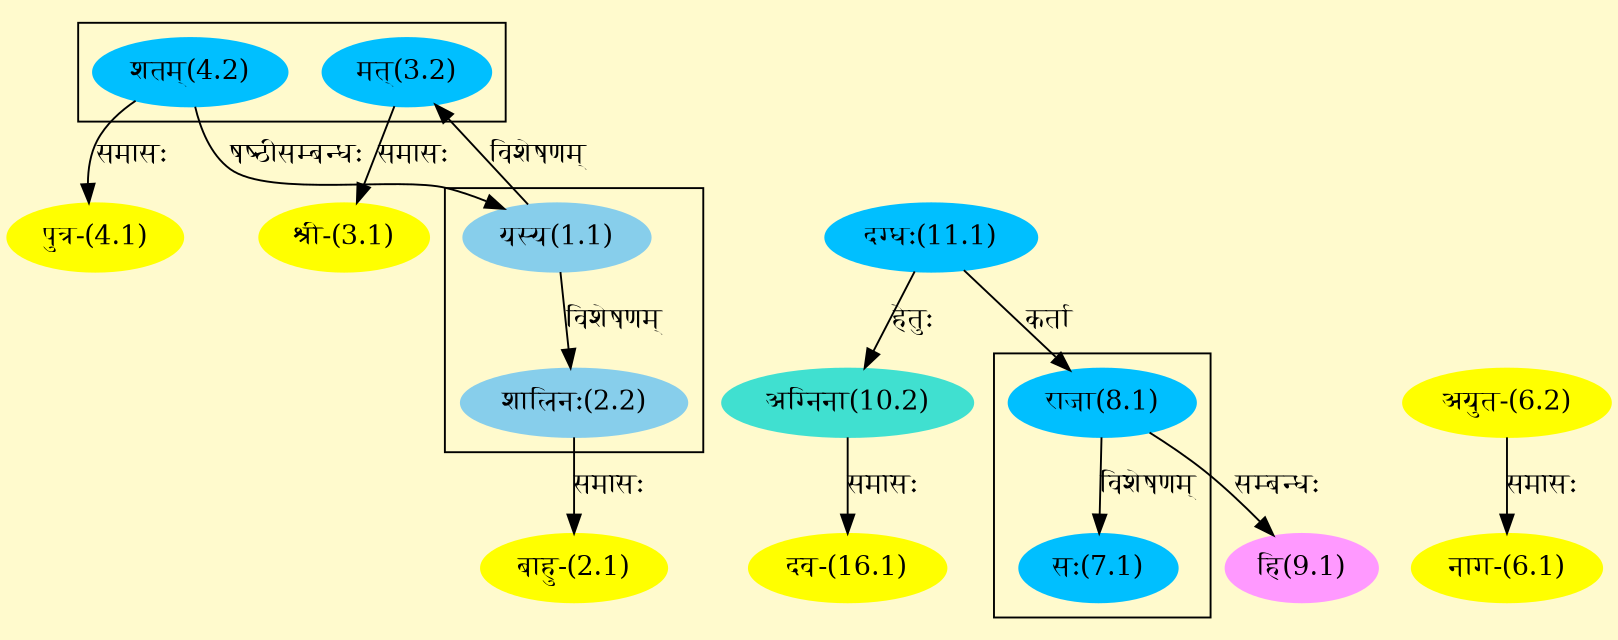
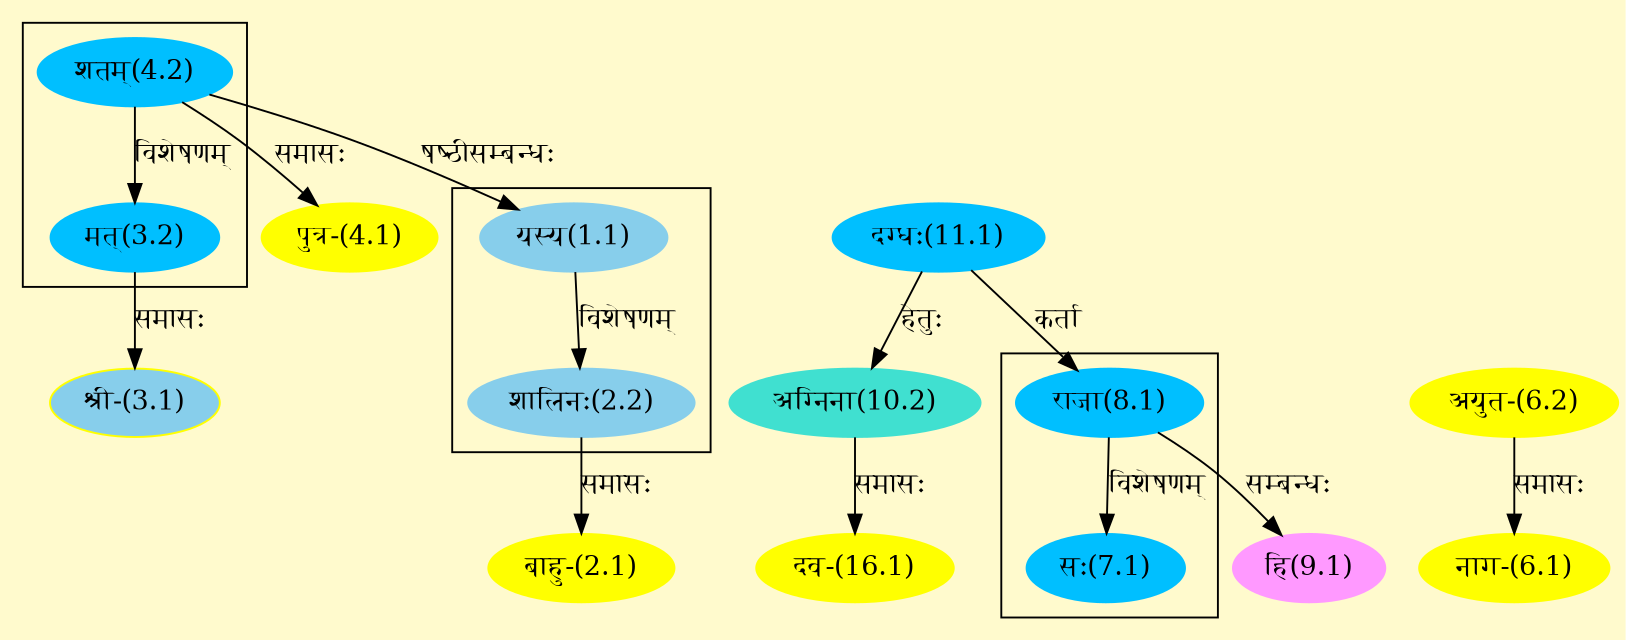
(488, 162) -> (135, 145)
(344, 238) -> (135, 403)
